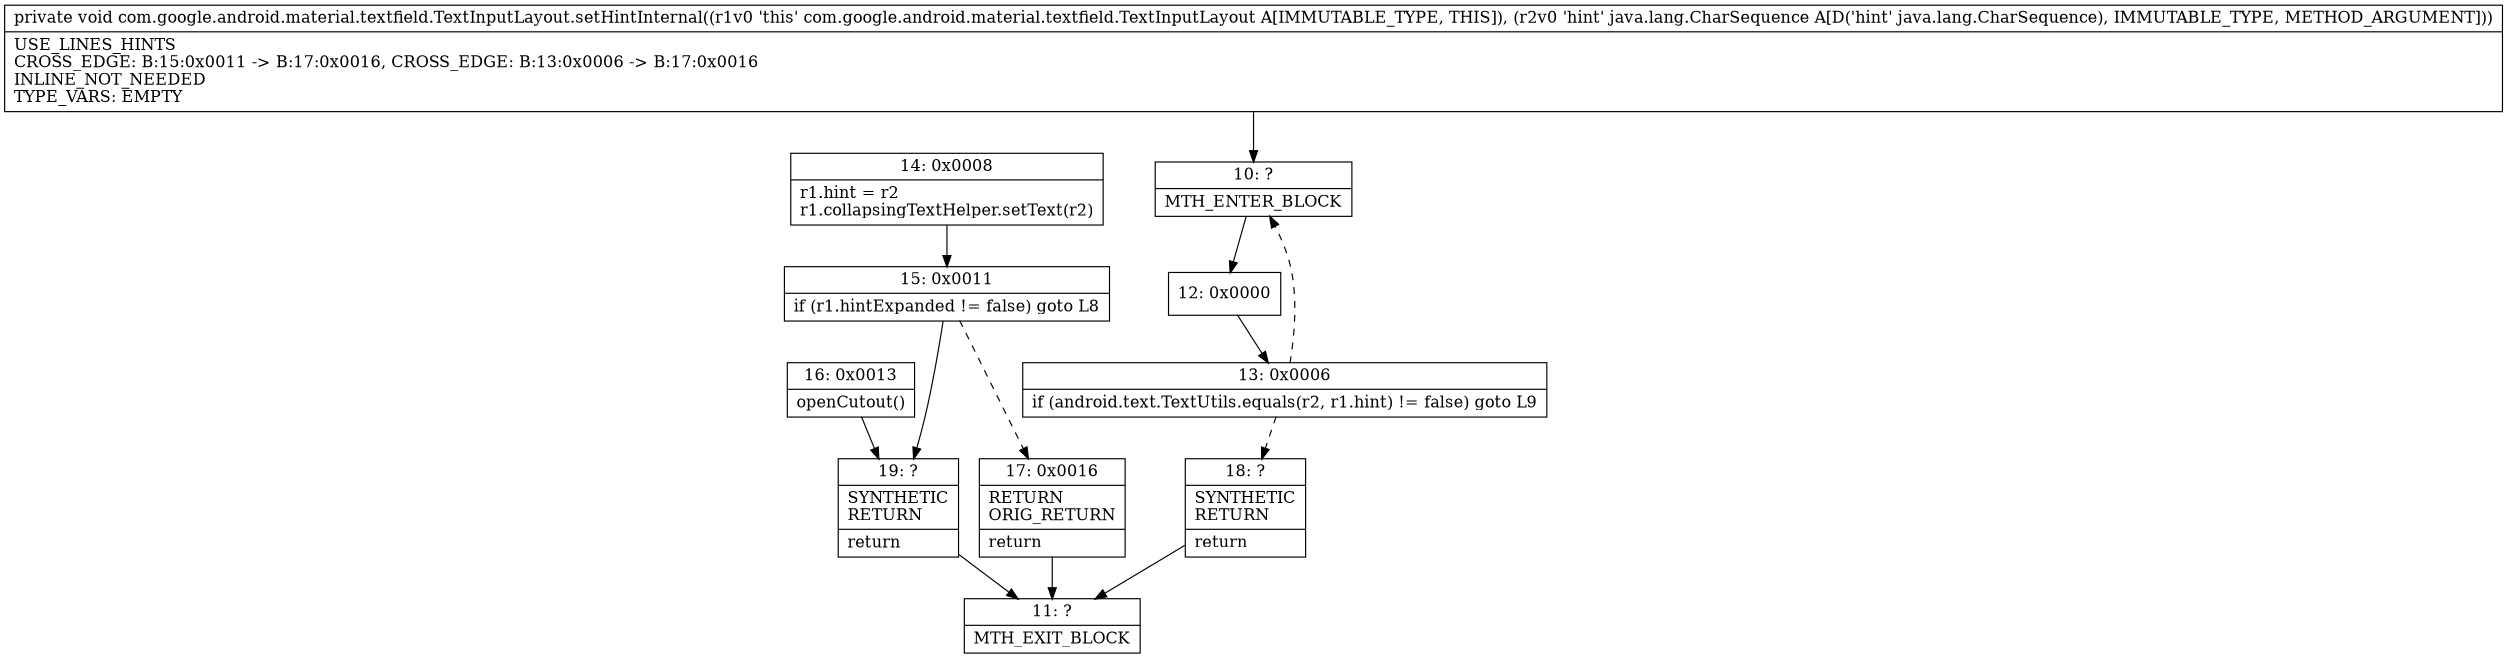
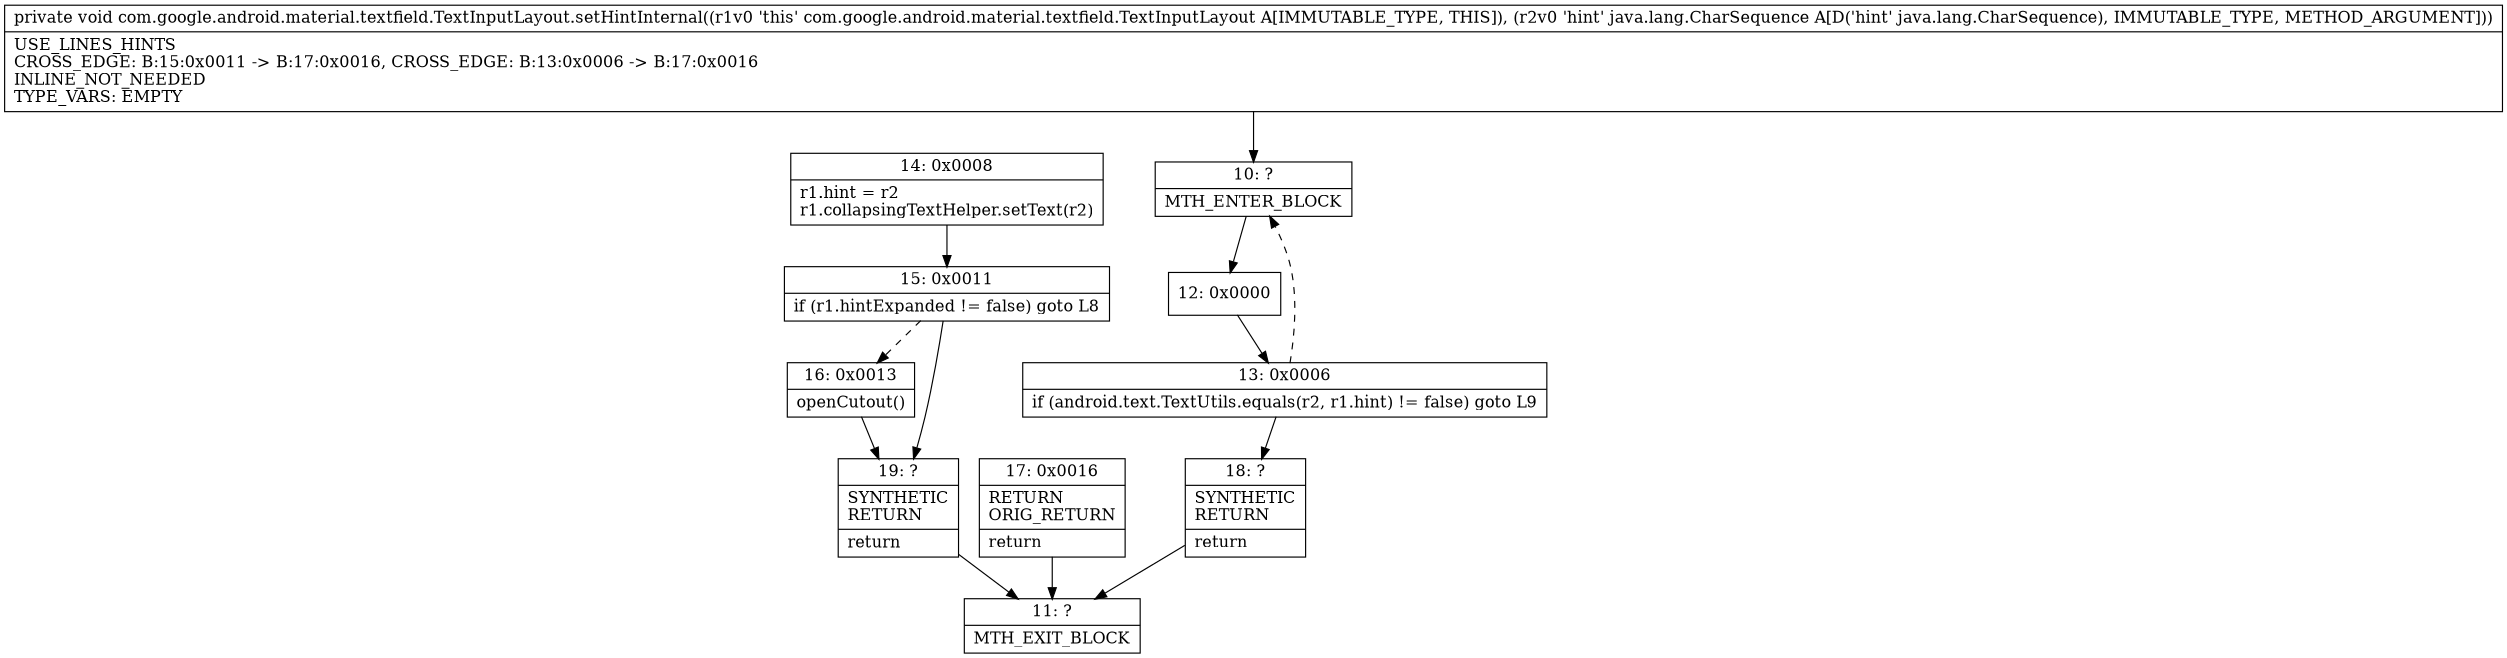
(992, 385) -> (903, 338)
(1271, 432) -> (1271, 432)
